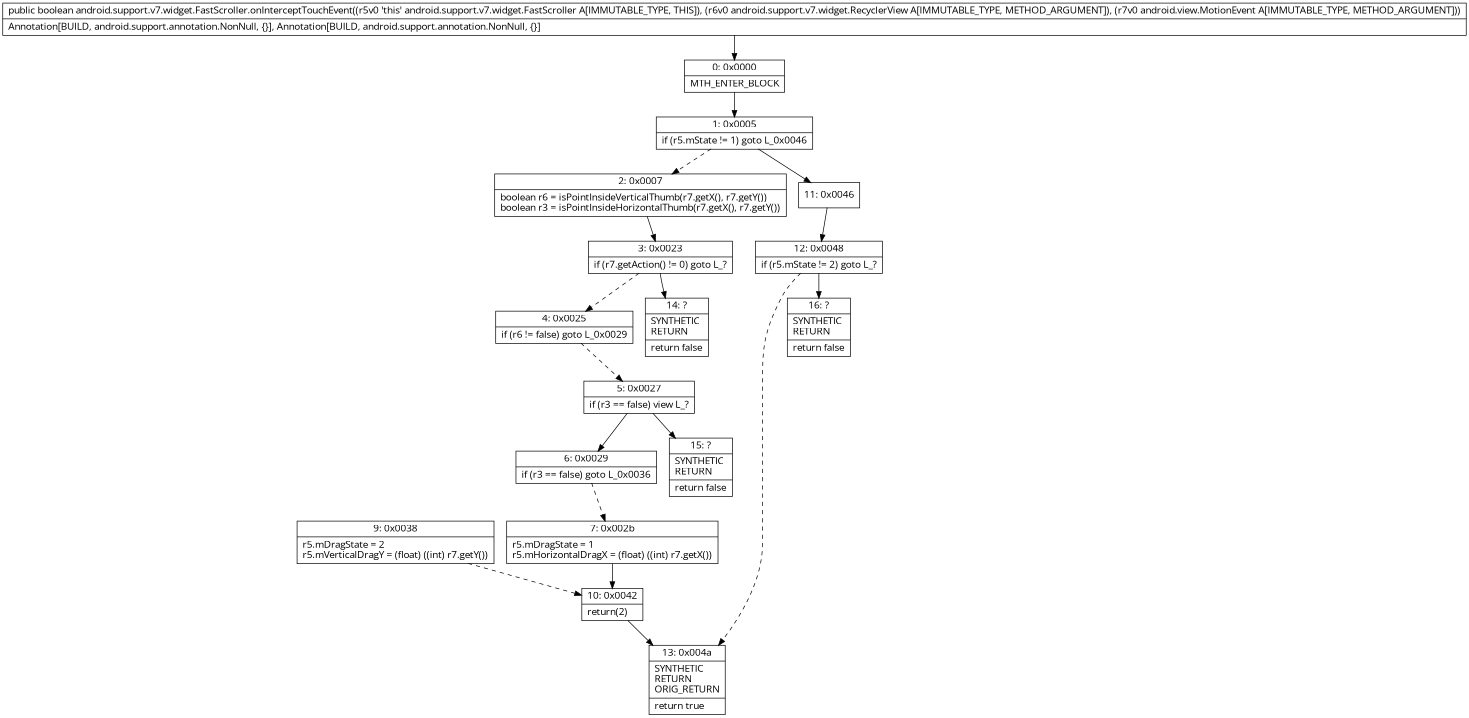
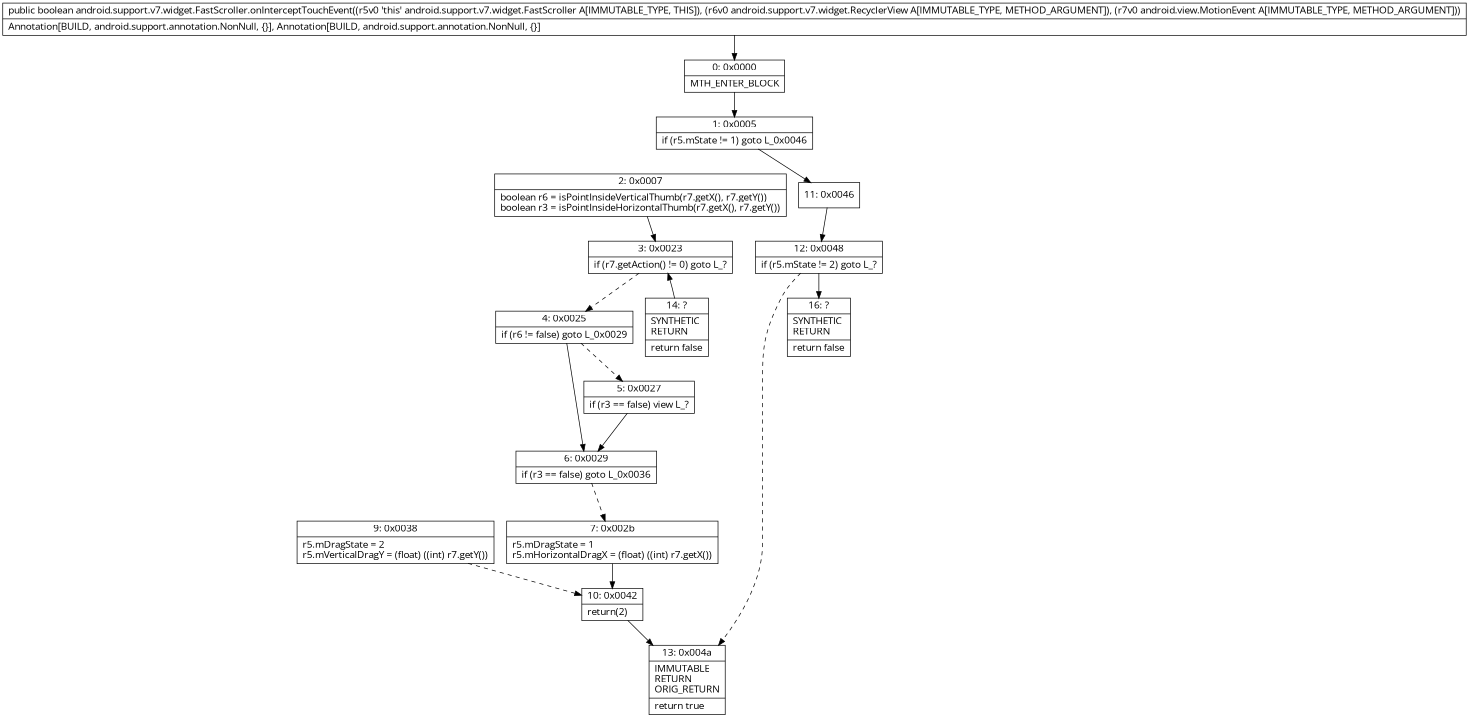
(694, 160) -> none
(662, 282) -> (672, 289)
none -> (575, 394)
(701, 467) -> none
(679, 669) -> (682, 669)
